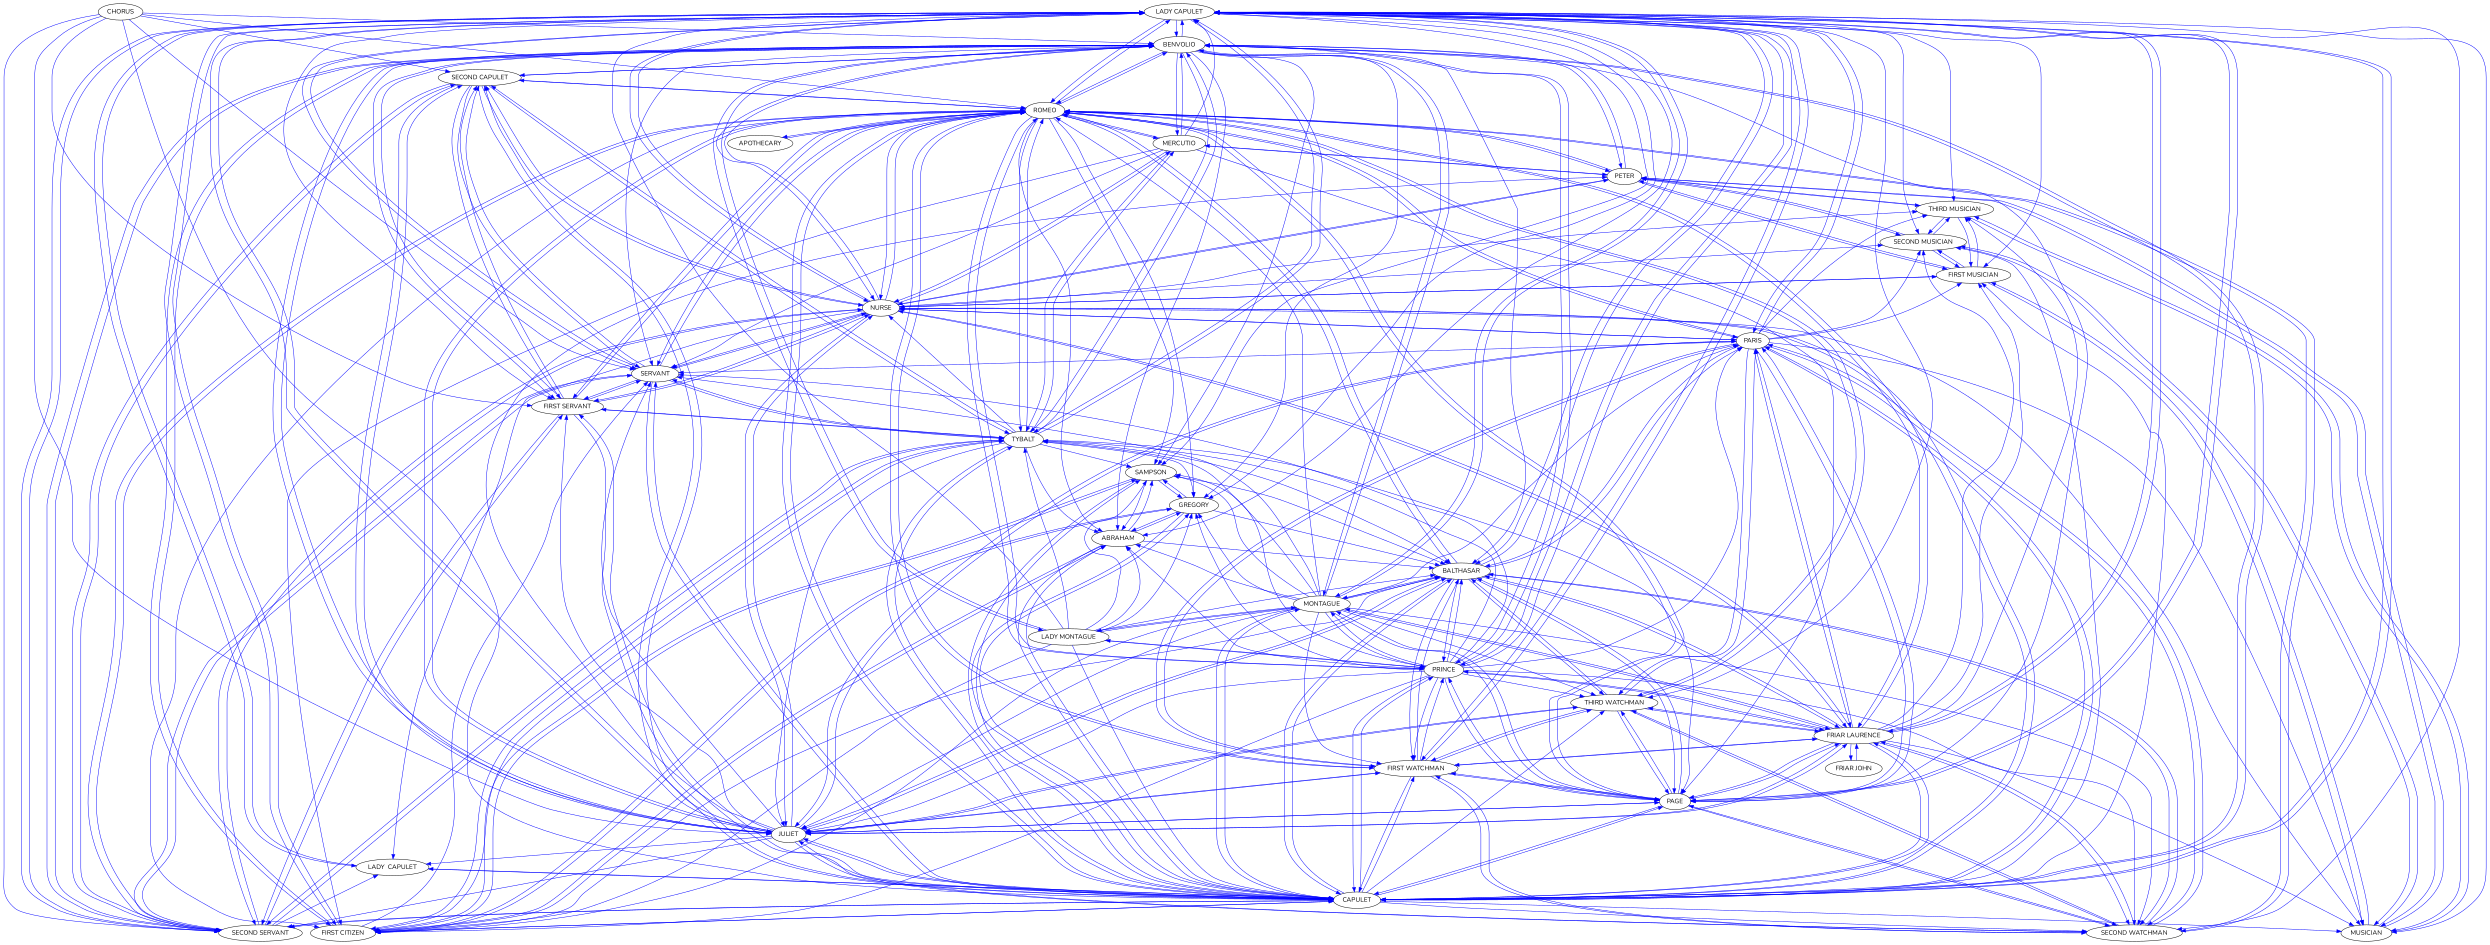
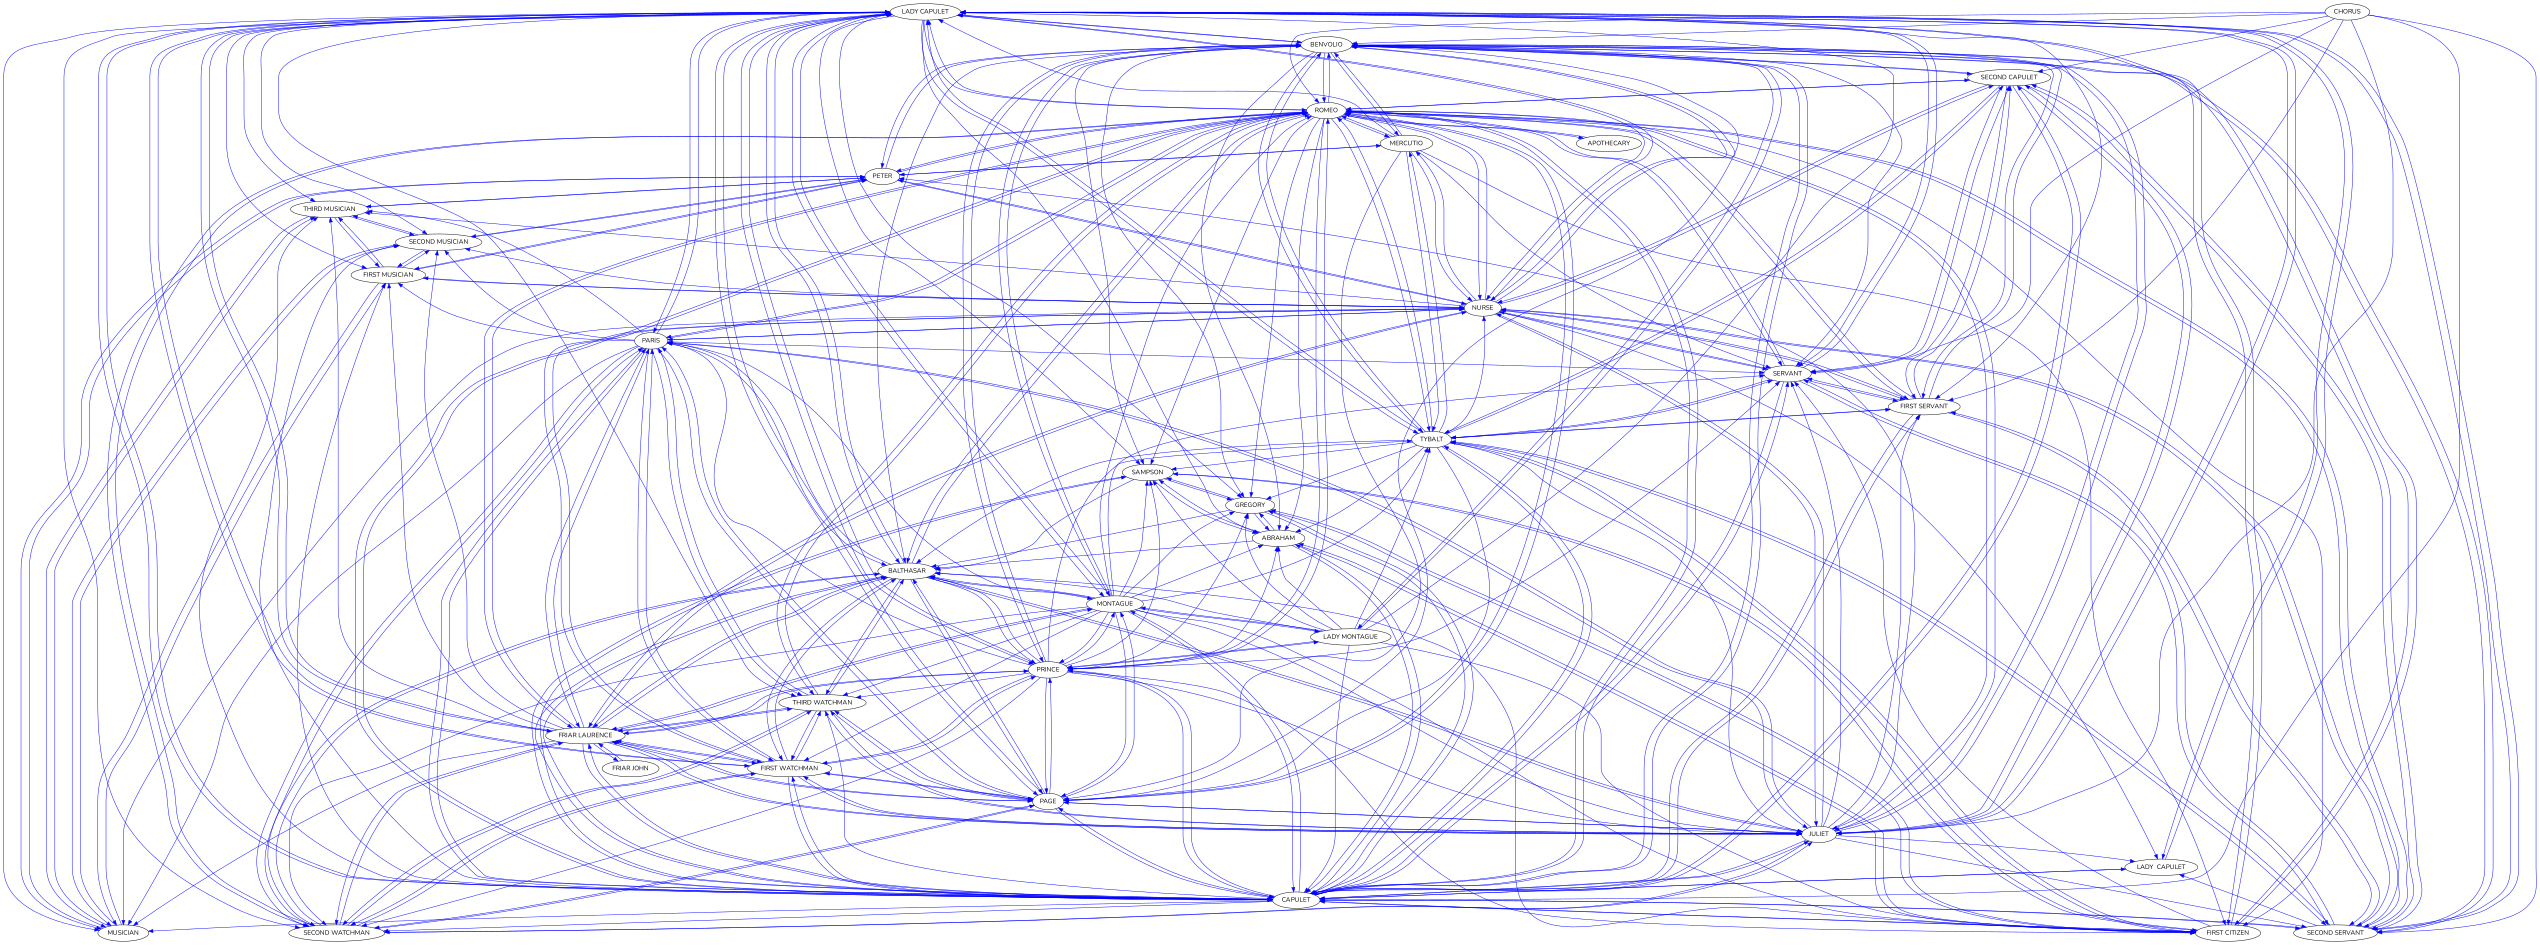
none -> (367, 869)
